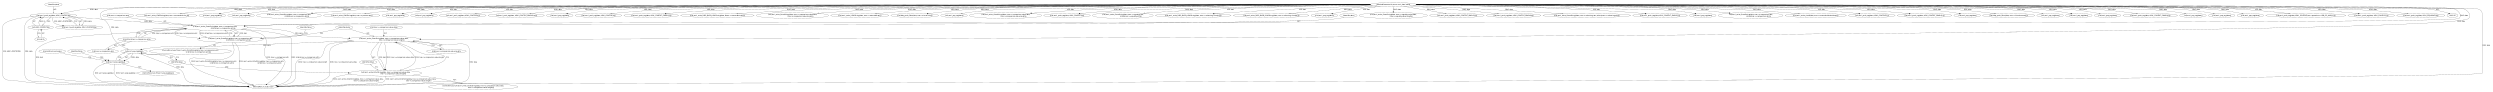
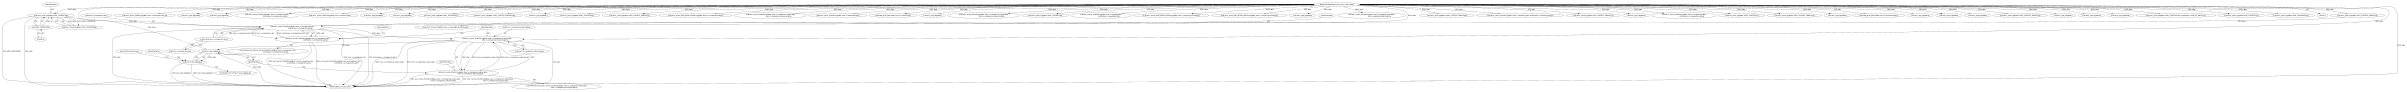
(1665, 7) -> (1403, 22)
